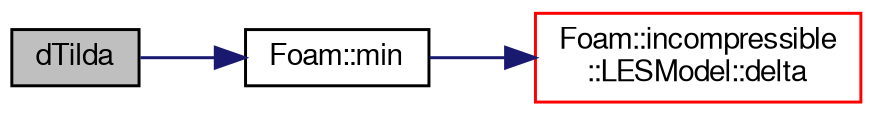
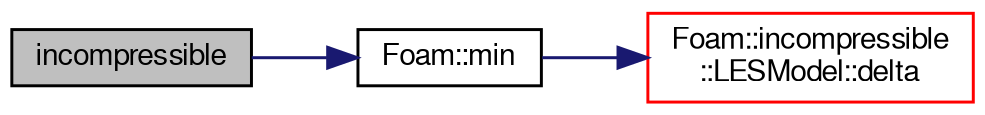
(75, 58) -> (132, 58)
